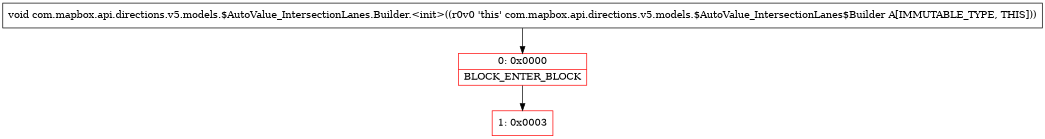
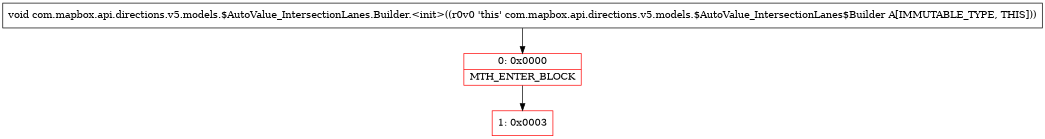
(523, 77) -> (523, 77)
